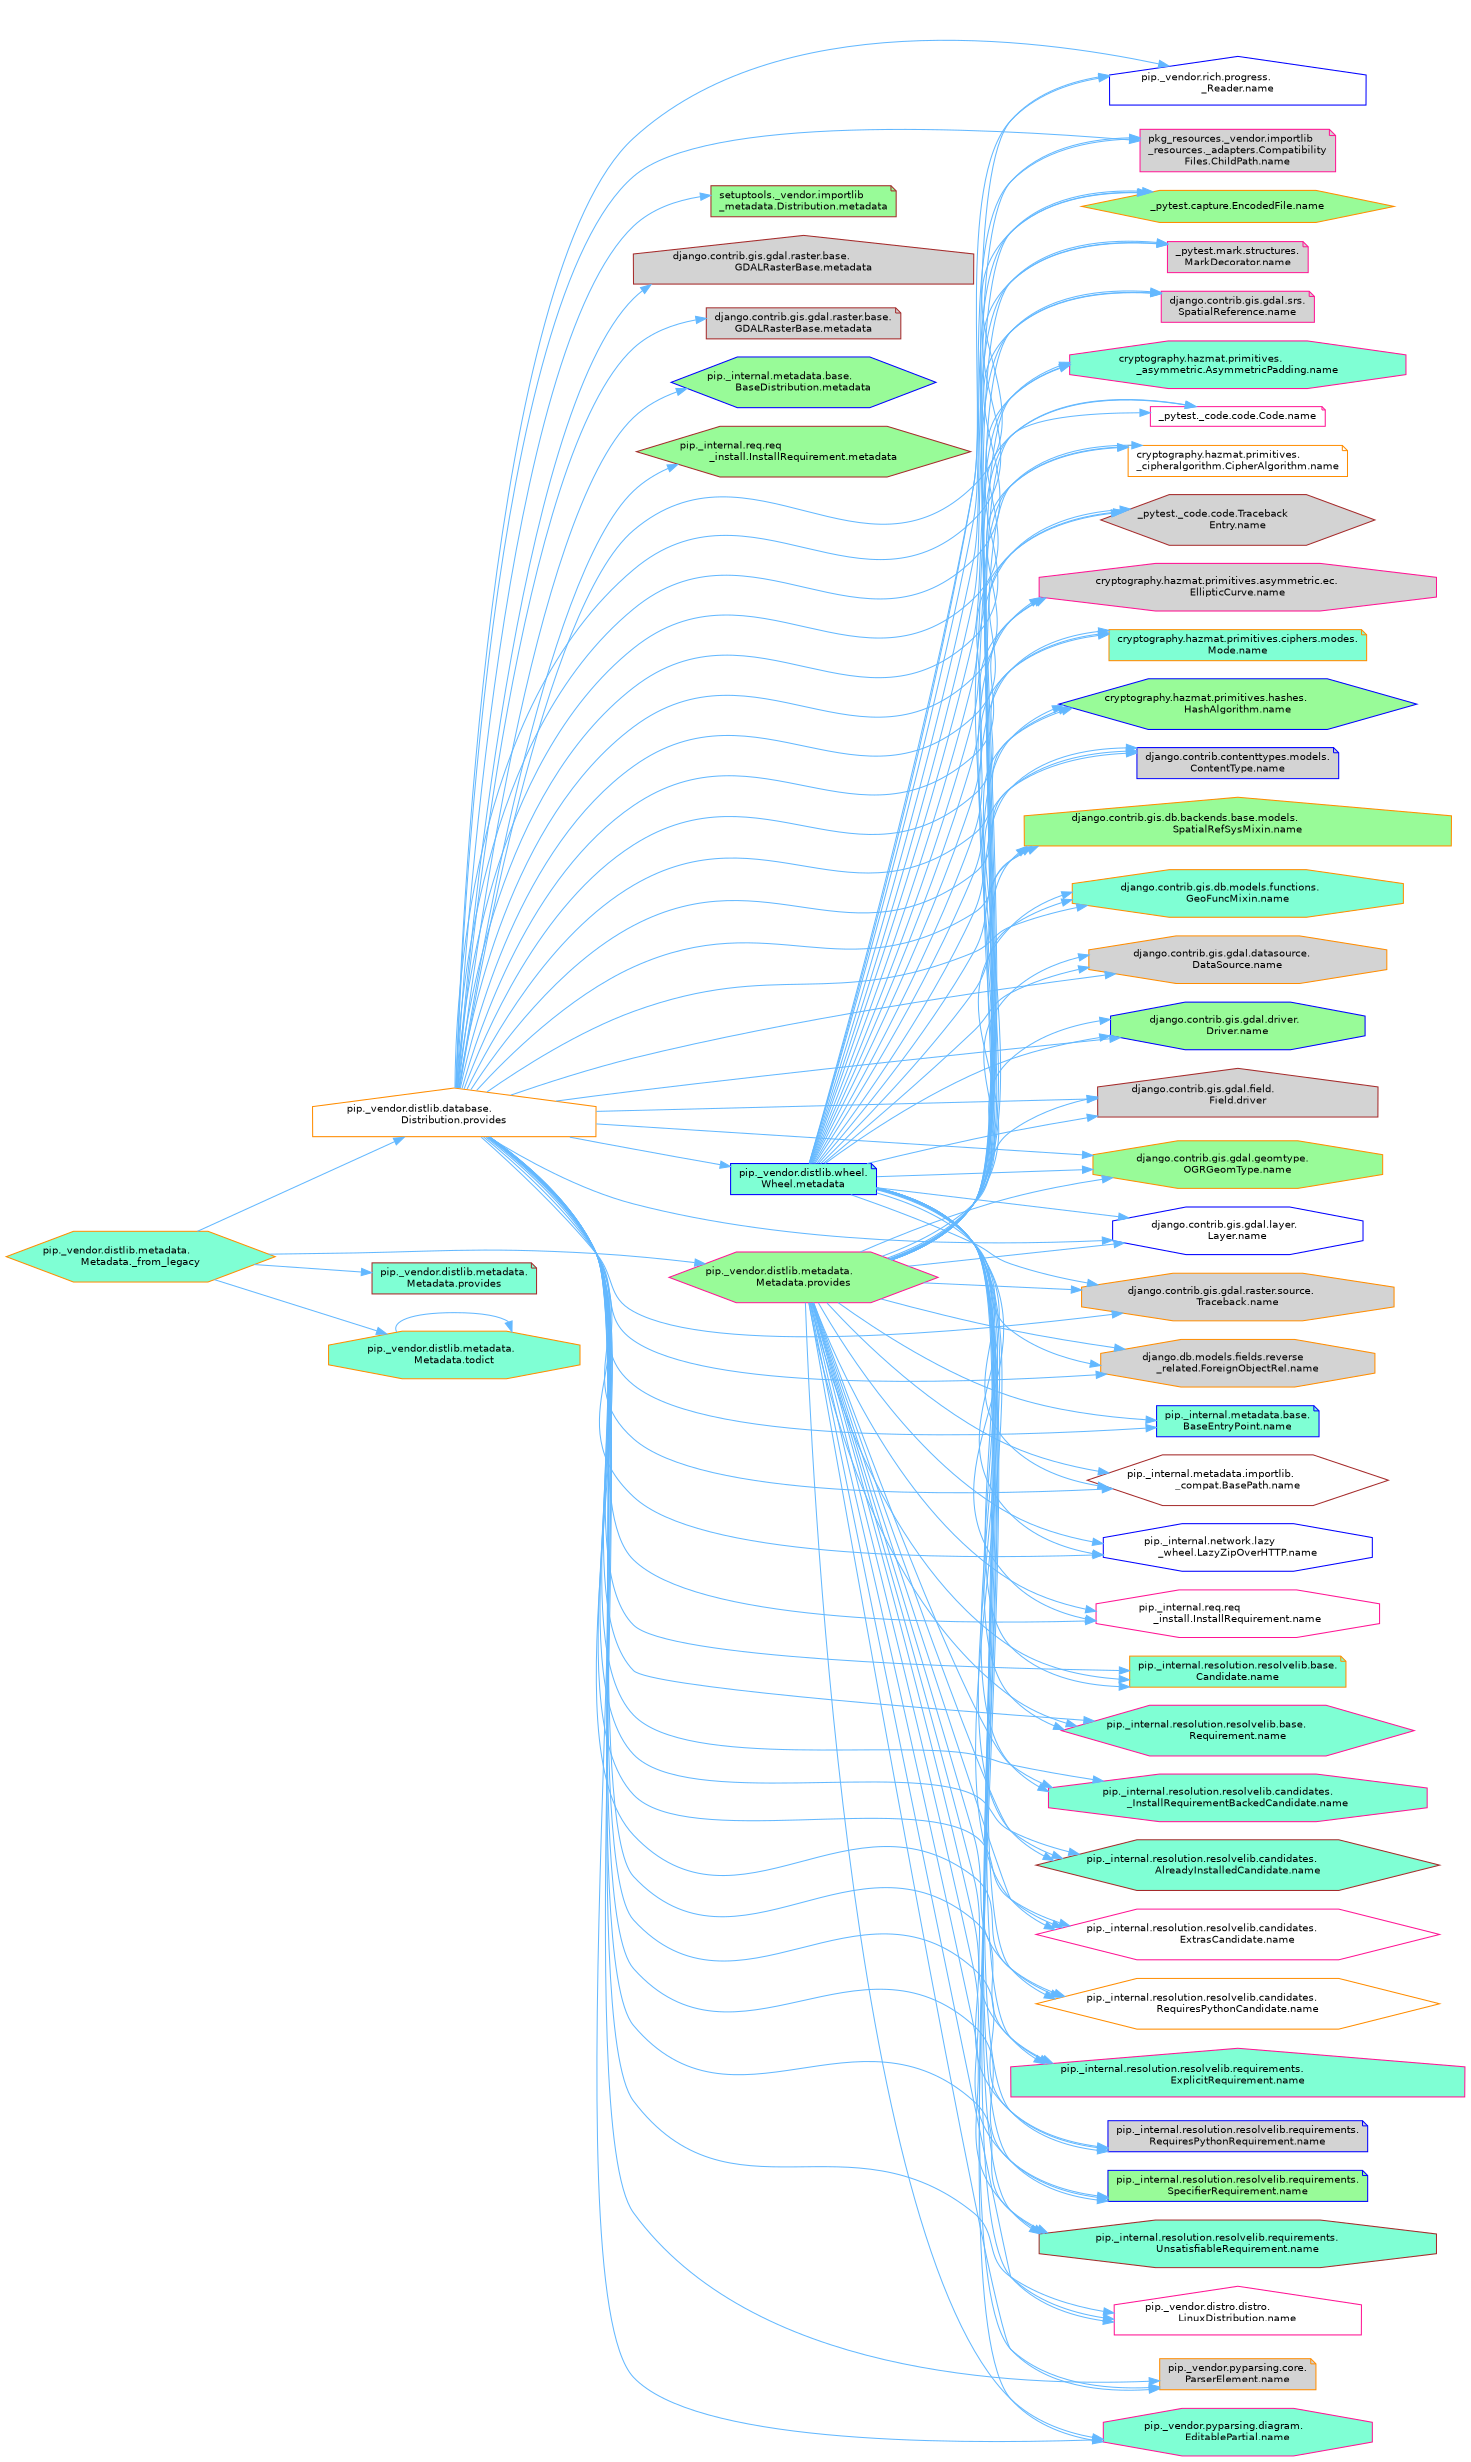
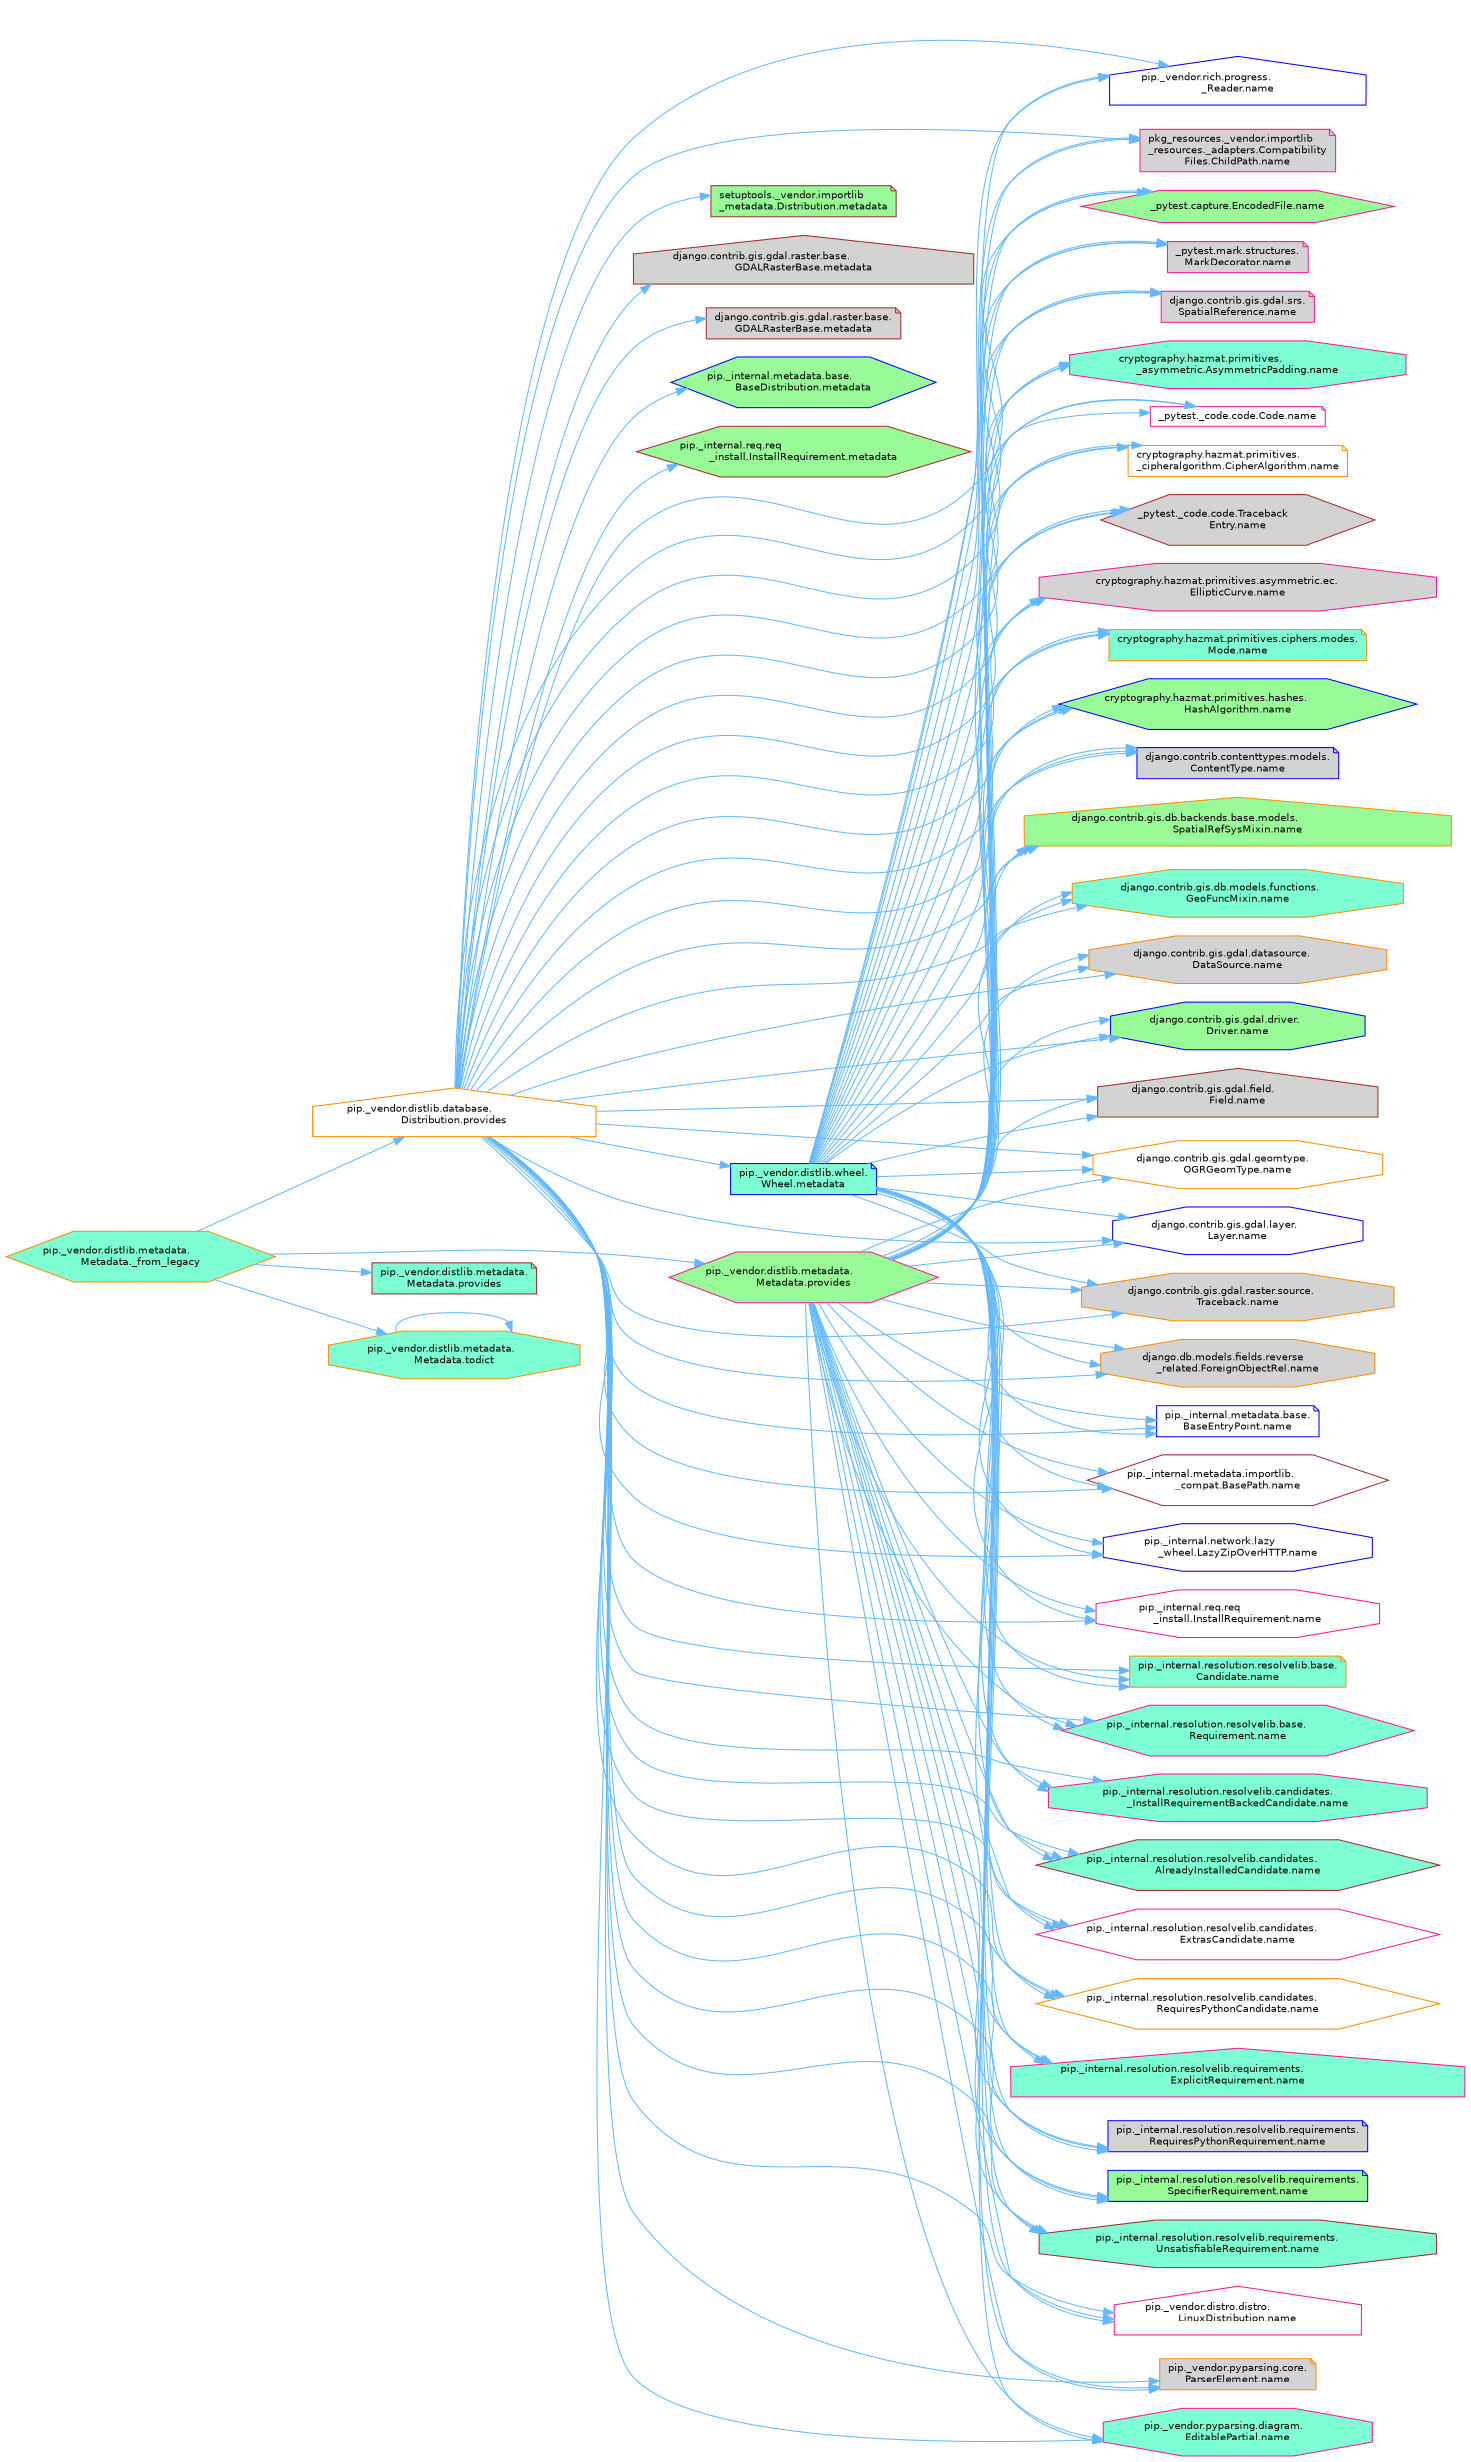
(1238, 206) -> (1238, 206)
(1238, 1095) -> (1238, 1095)
(1238, 1165) -> (1238, 1165)
none -> (1034, 1412)
(1238, 1421) -> (1238, 1421)
